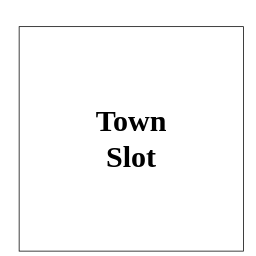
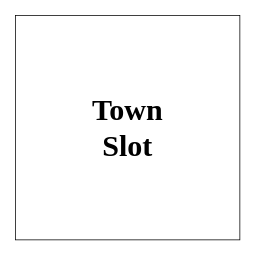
(131, 139) -> (128, 128)
